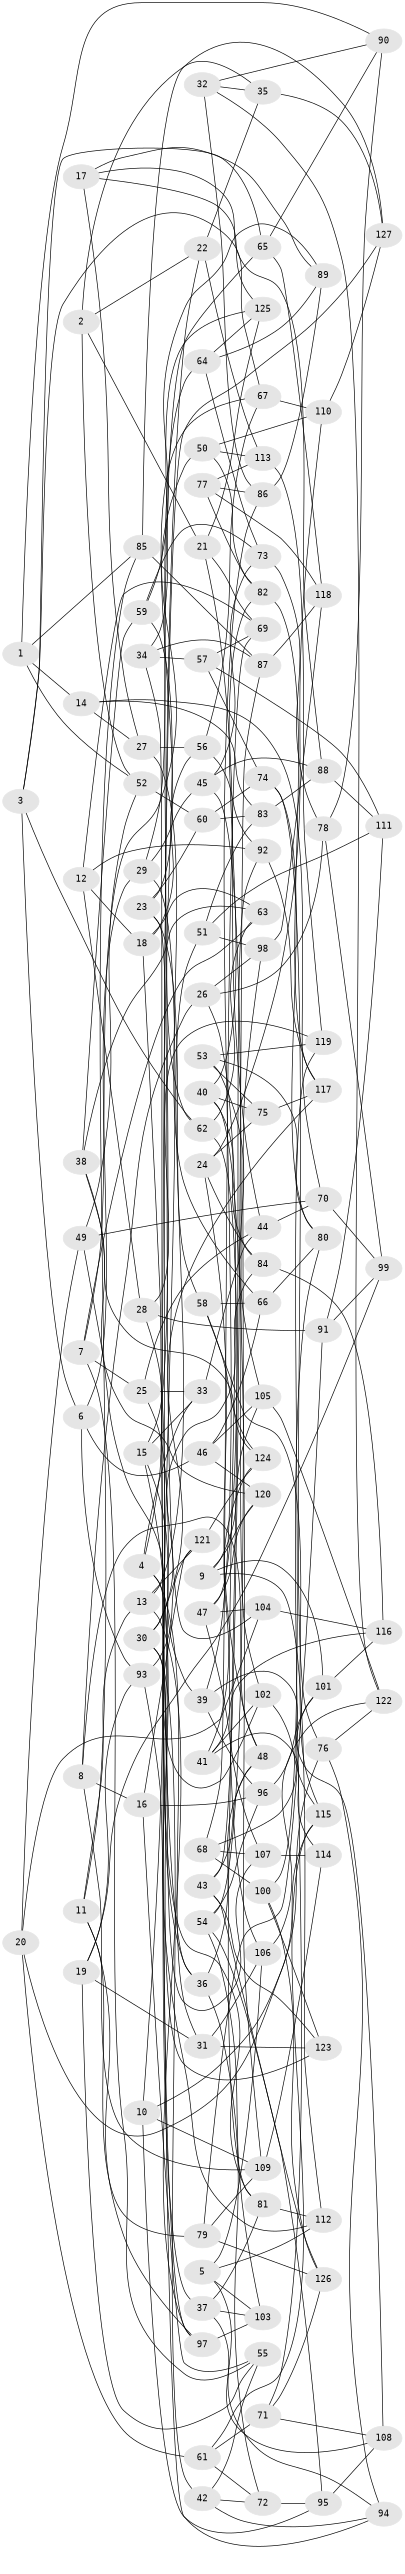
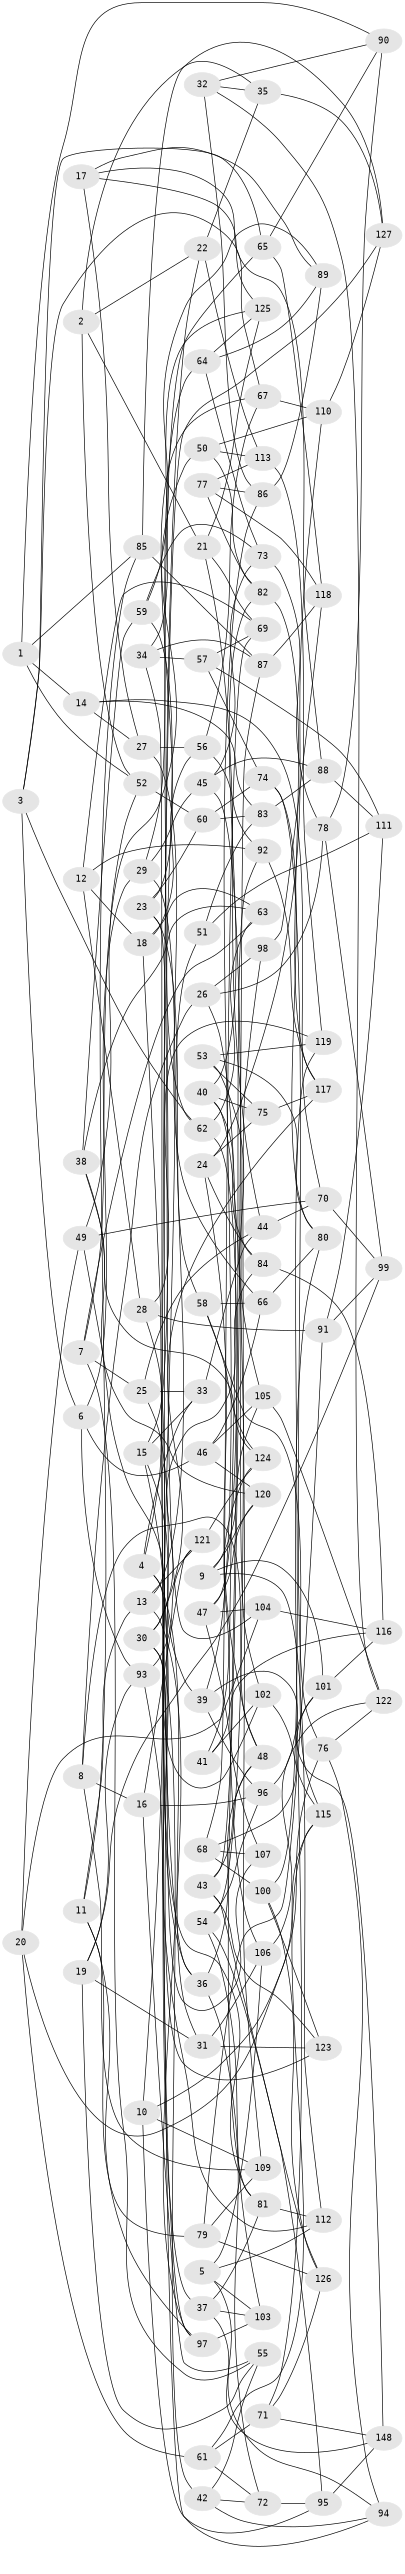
(233, 941) -> none
(323, 1855) -> none
(384, 2438) -> (384, 2438)
